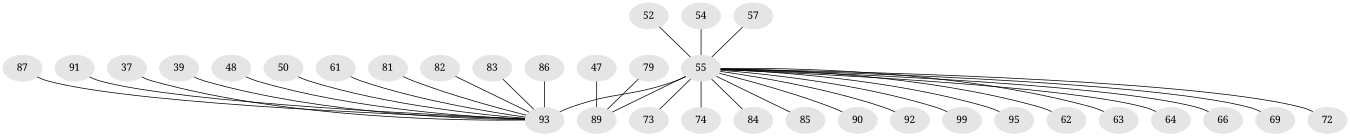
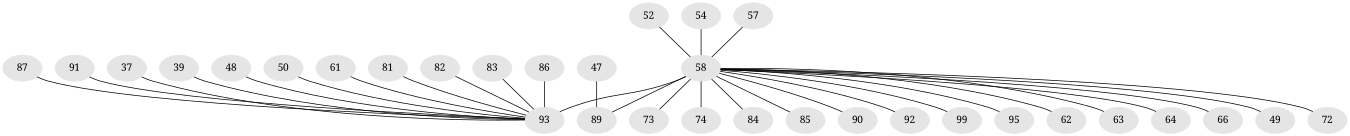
(649, 68) -> none
(701, 68) -> (701, 68)
(1275, 120) -> (1275, 120)
